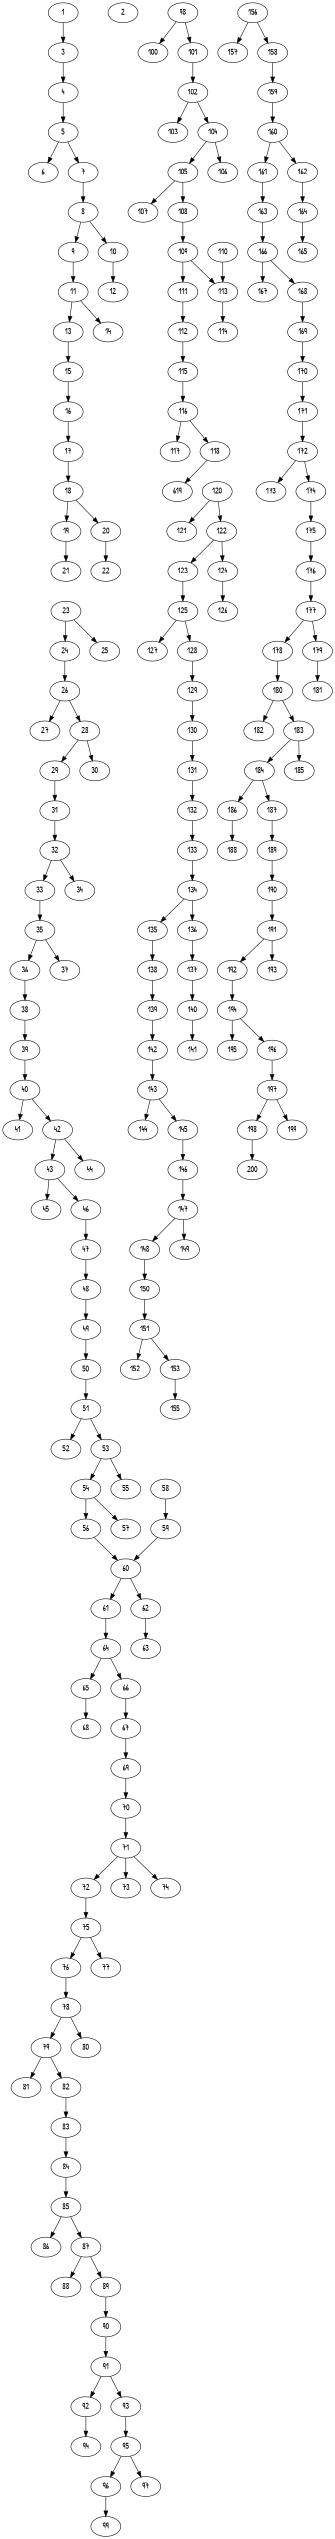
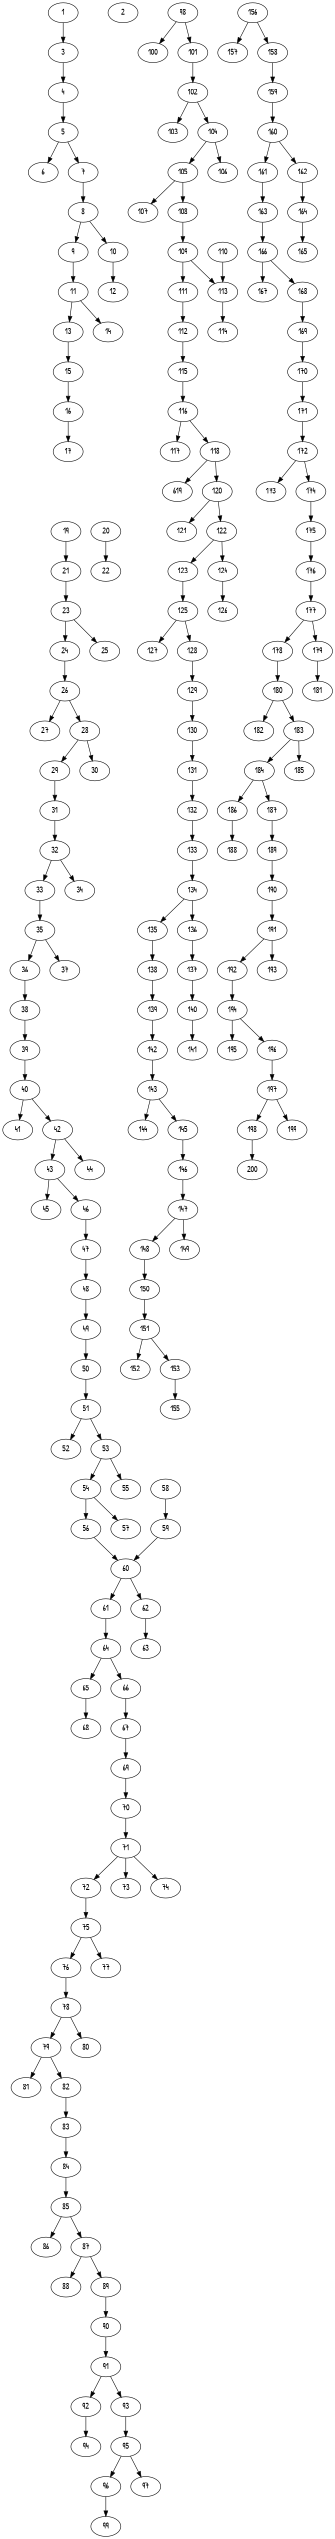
none -> (216, 469)
(68, 492) -> none
none -> (66, 589)
